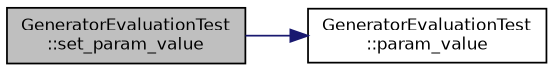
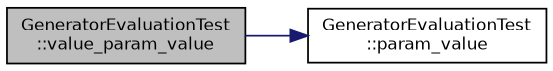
(126, 36) -> (126, 36)
